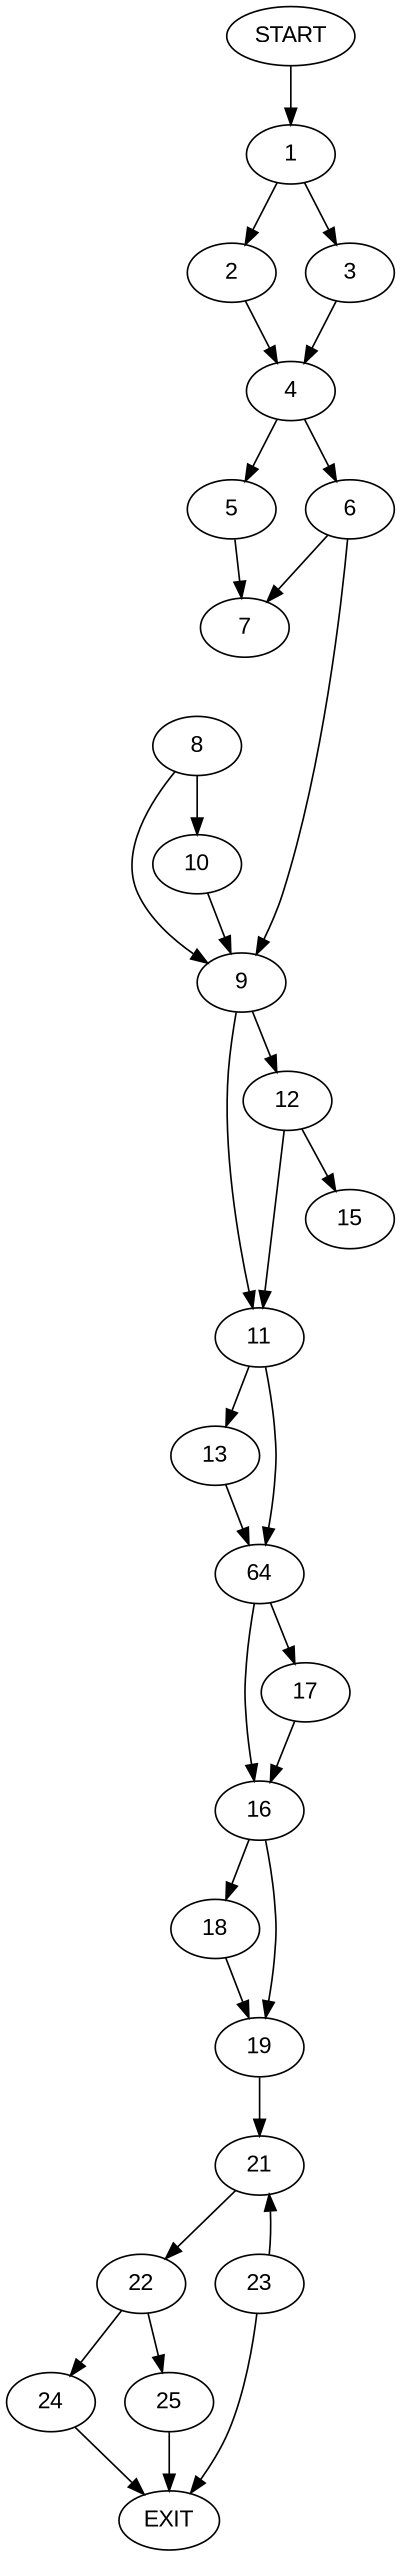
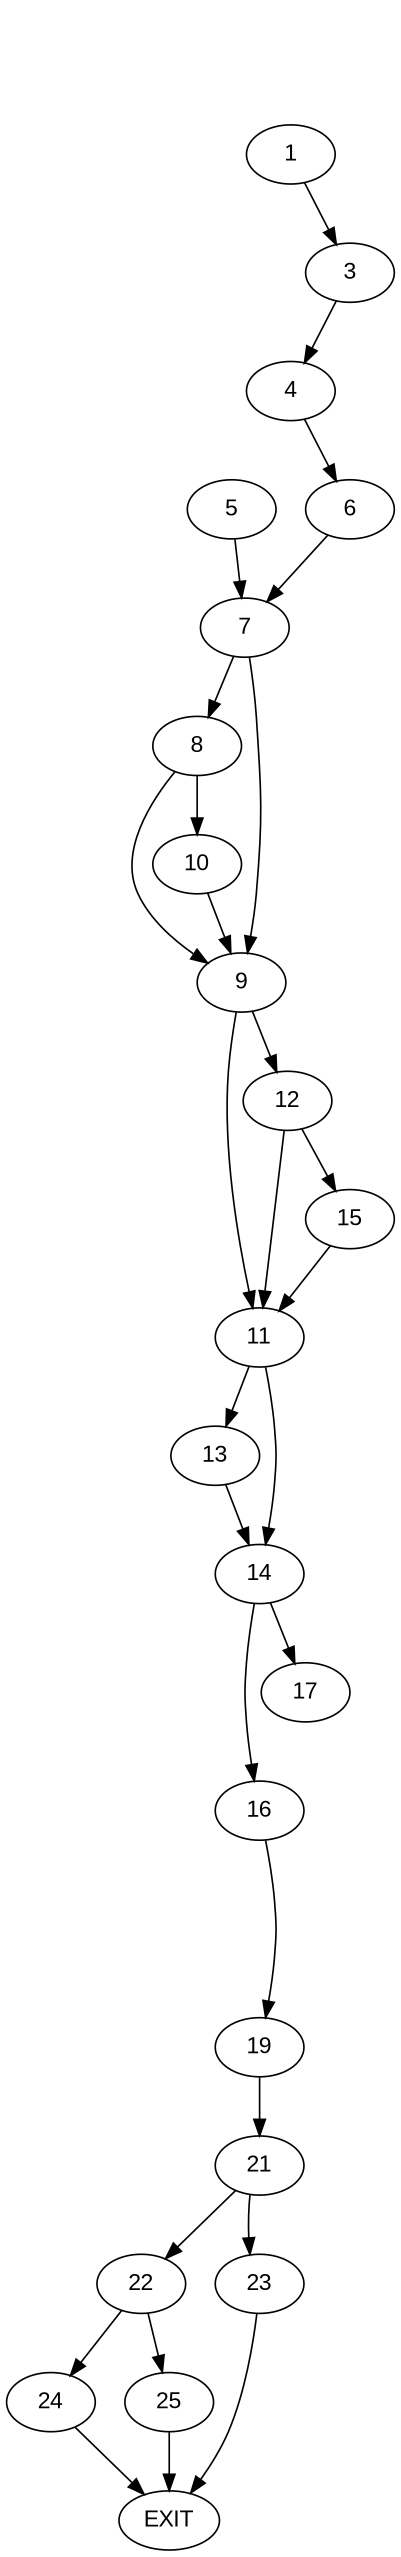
(291, 36) -> none
(232, 273) -> none
(265, 443) -> none
none -> (224, 679)
(320, 742) -> (261, 797)
none -> (310, 1272)
(260, 1574) -> (260, 1574)
(286, 1744) -> none
(215, 1929) -> none
(271, 2233) -> (249, 2216)
